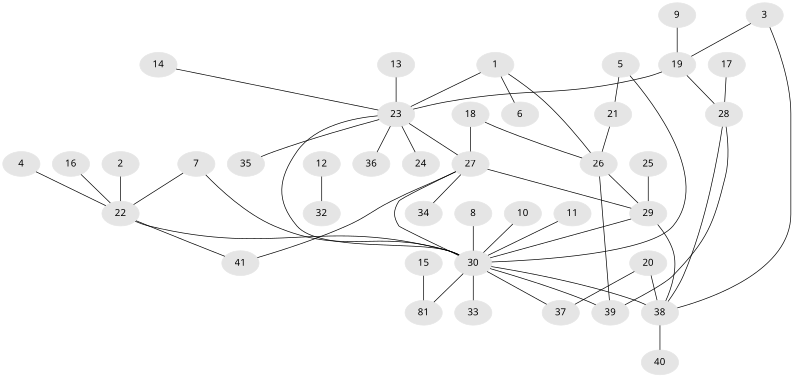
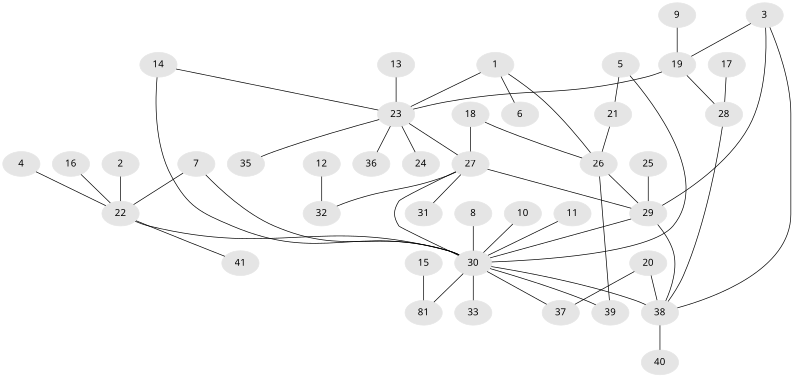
none -> (744, 134)
(424, 214) -> (424, 214)
(359, 220) -> (397, 189)
(295, 224) -> (255, 234)
(706, 233) -> none
